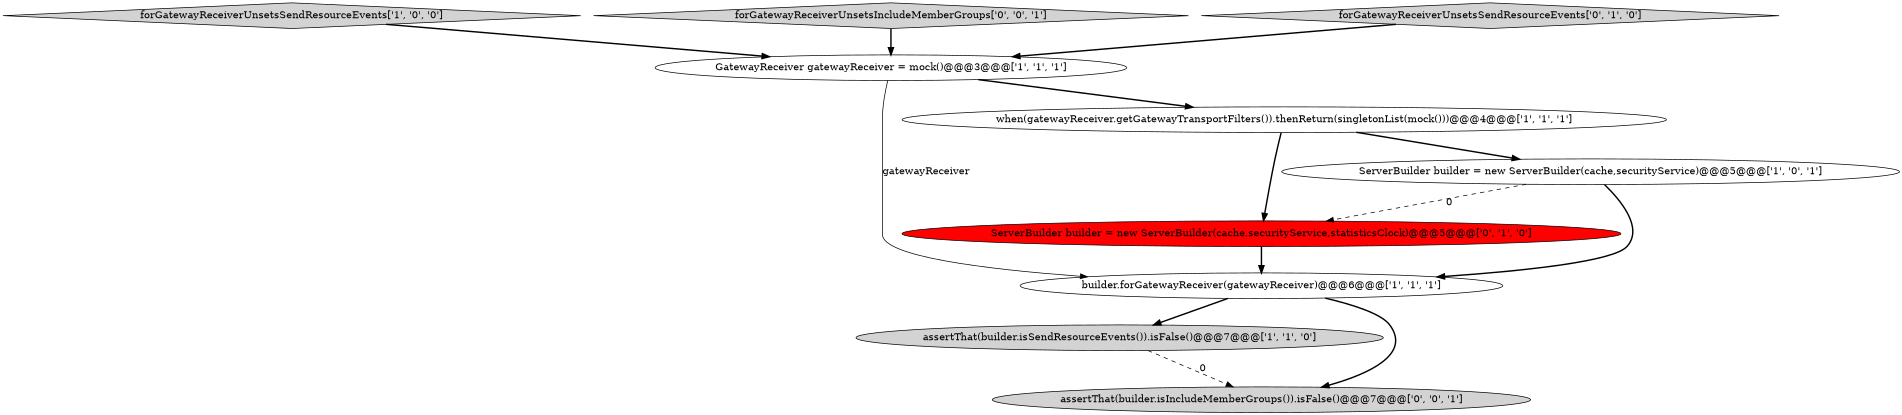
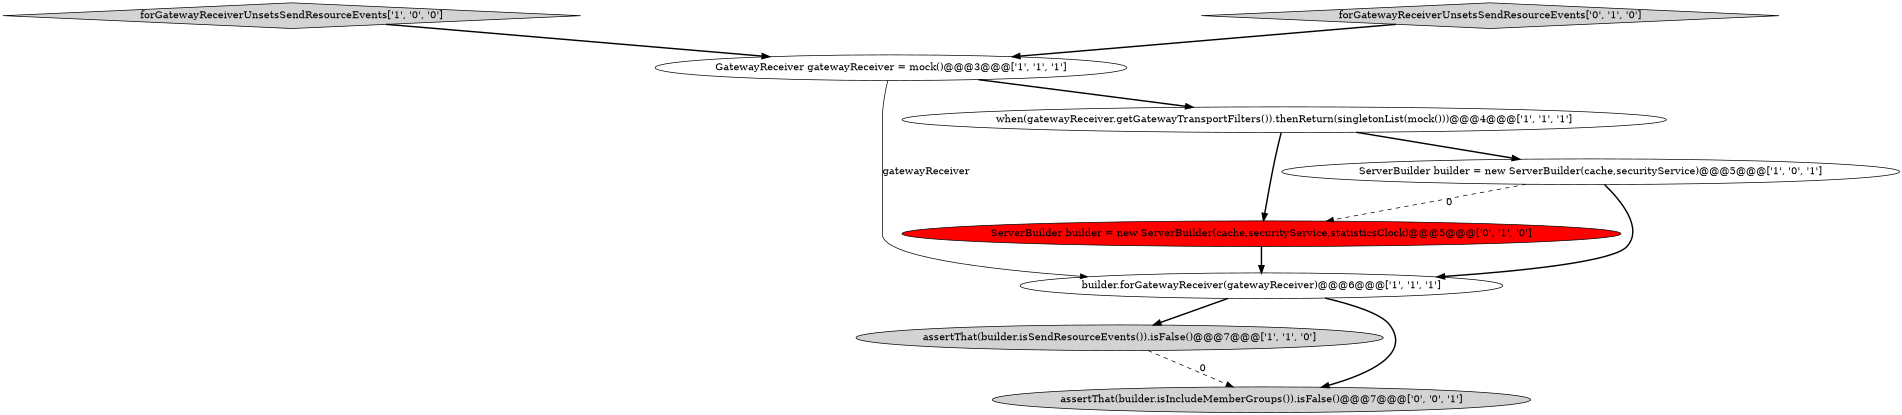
(891, 16) -> none
